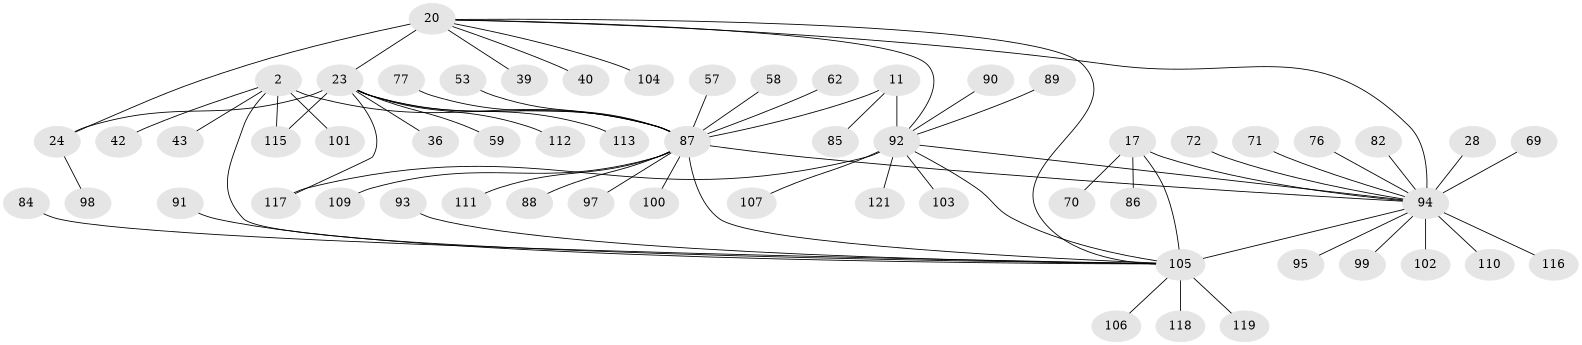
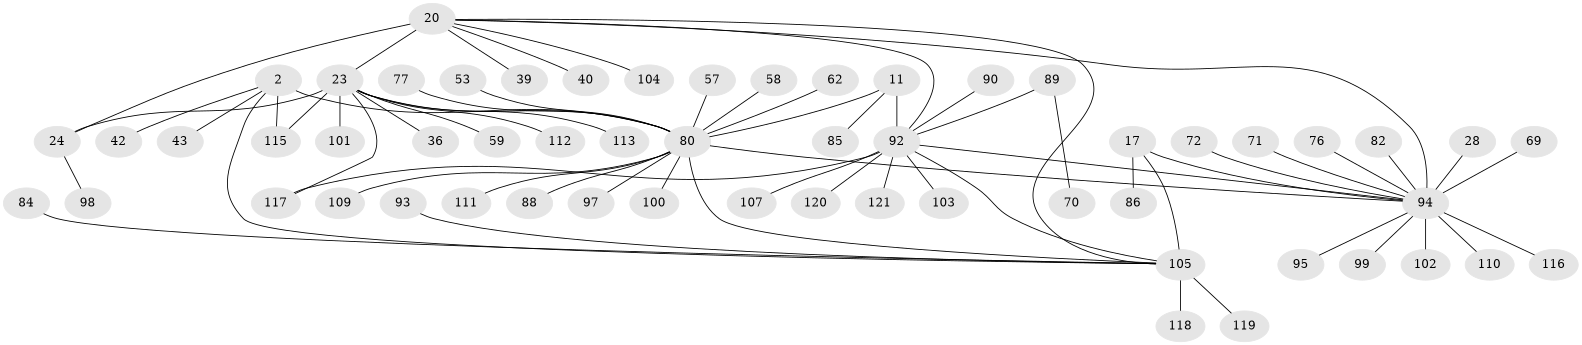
(313, 114) -> (340, 111)
(688, 142) -> (688, 142)
(1102, 173) -> (1061, 135)
(180, 203) -> none
none -> (816, 203)
(1304, 234) -> none
(1116, 326) -> none
